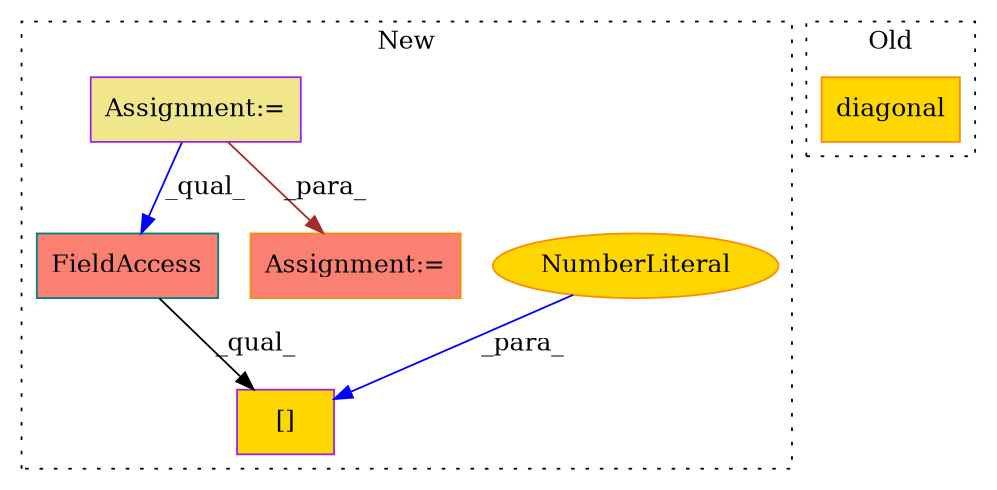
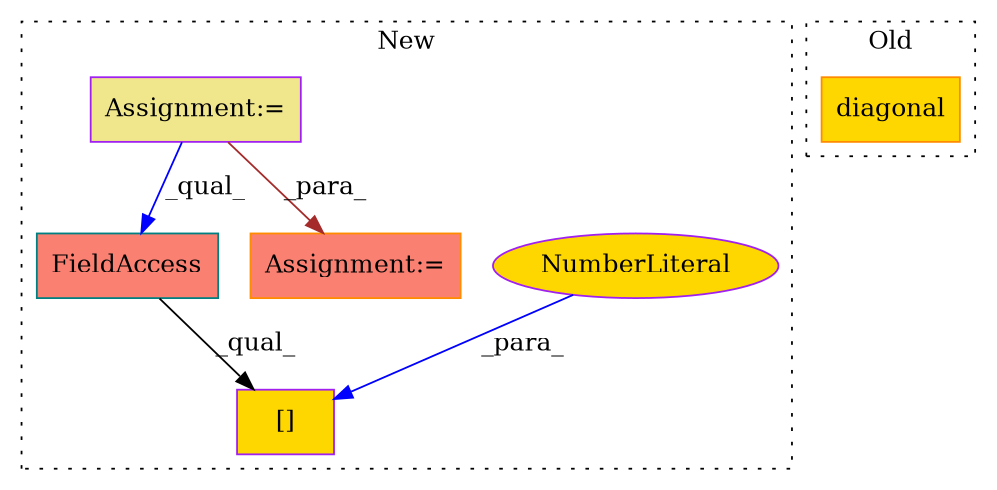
(636, 266) -> (636, 266)
